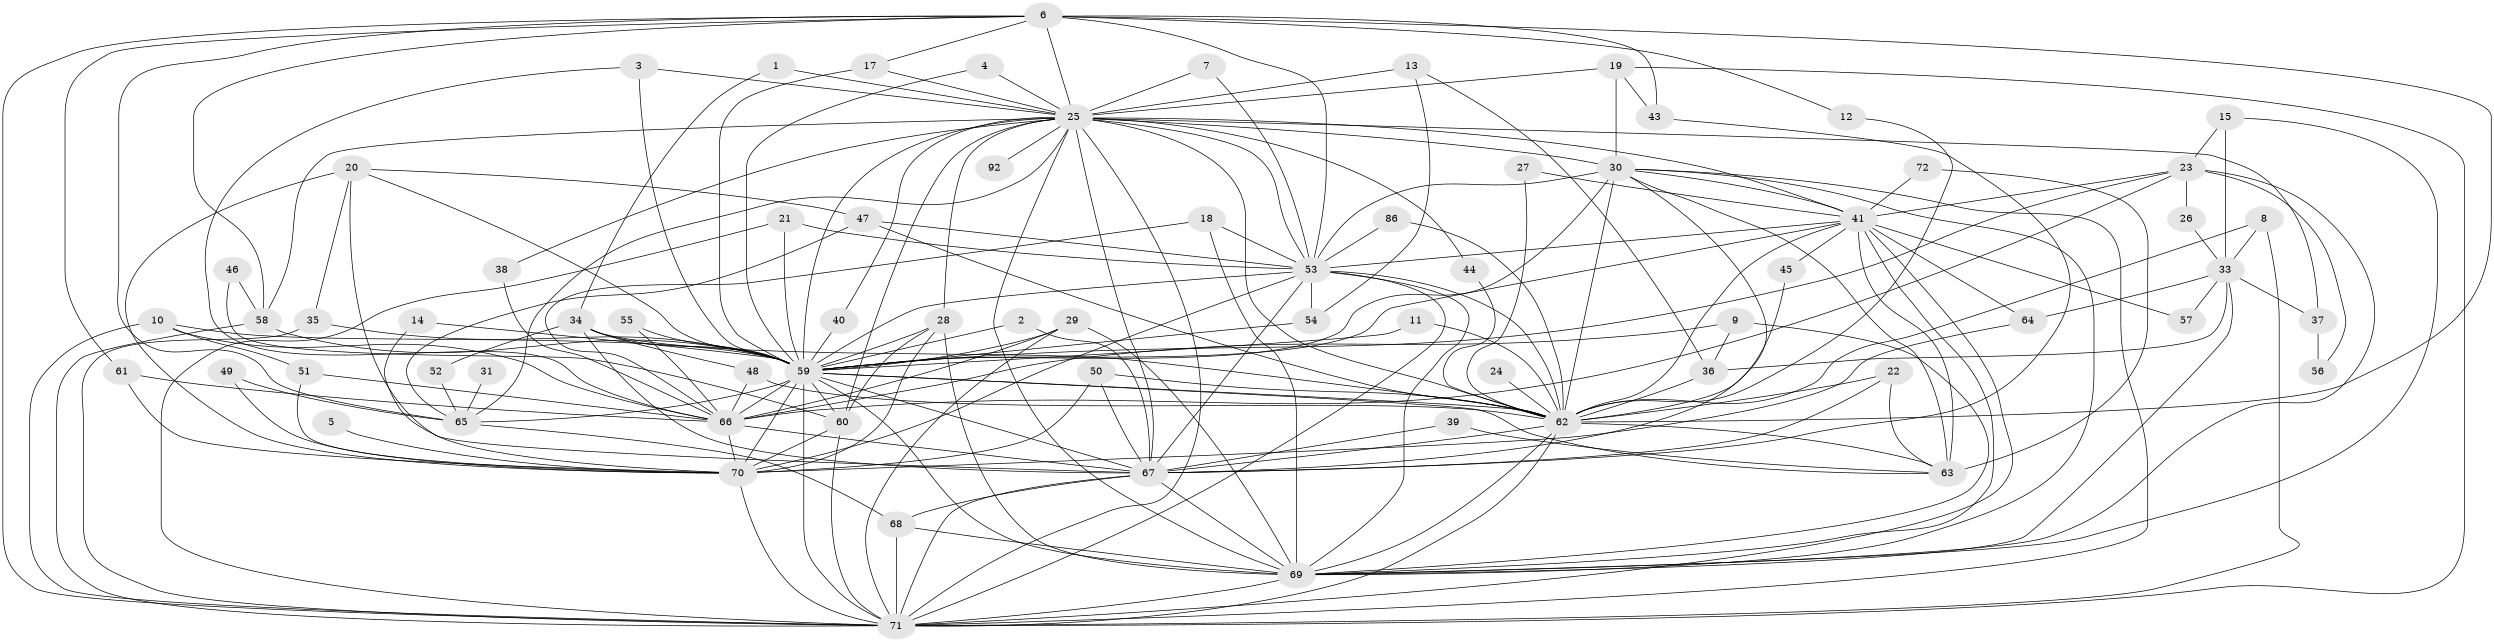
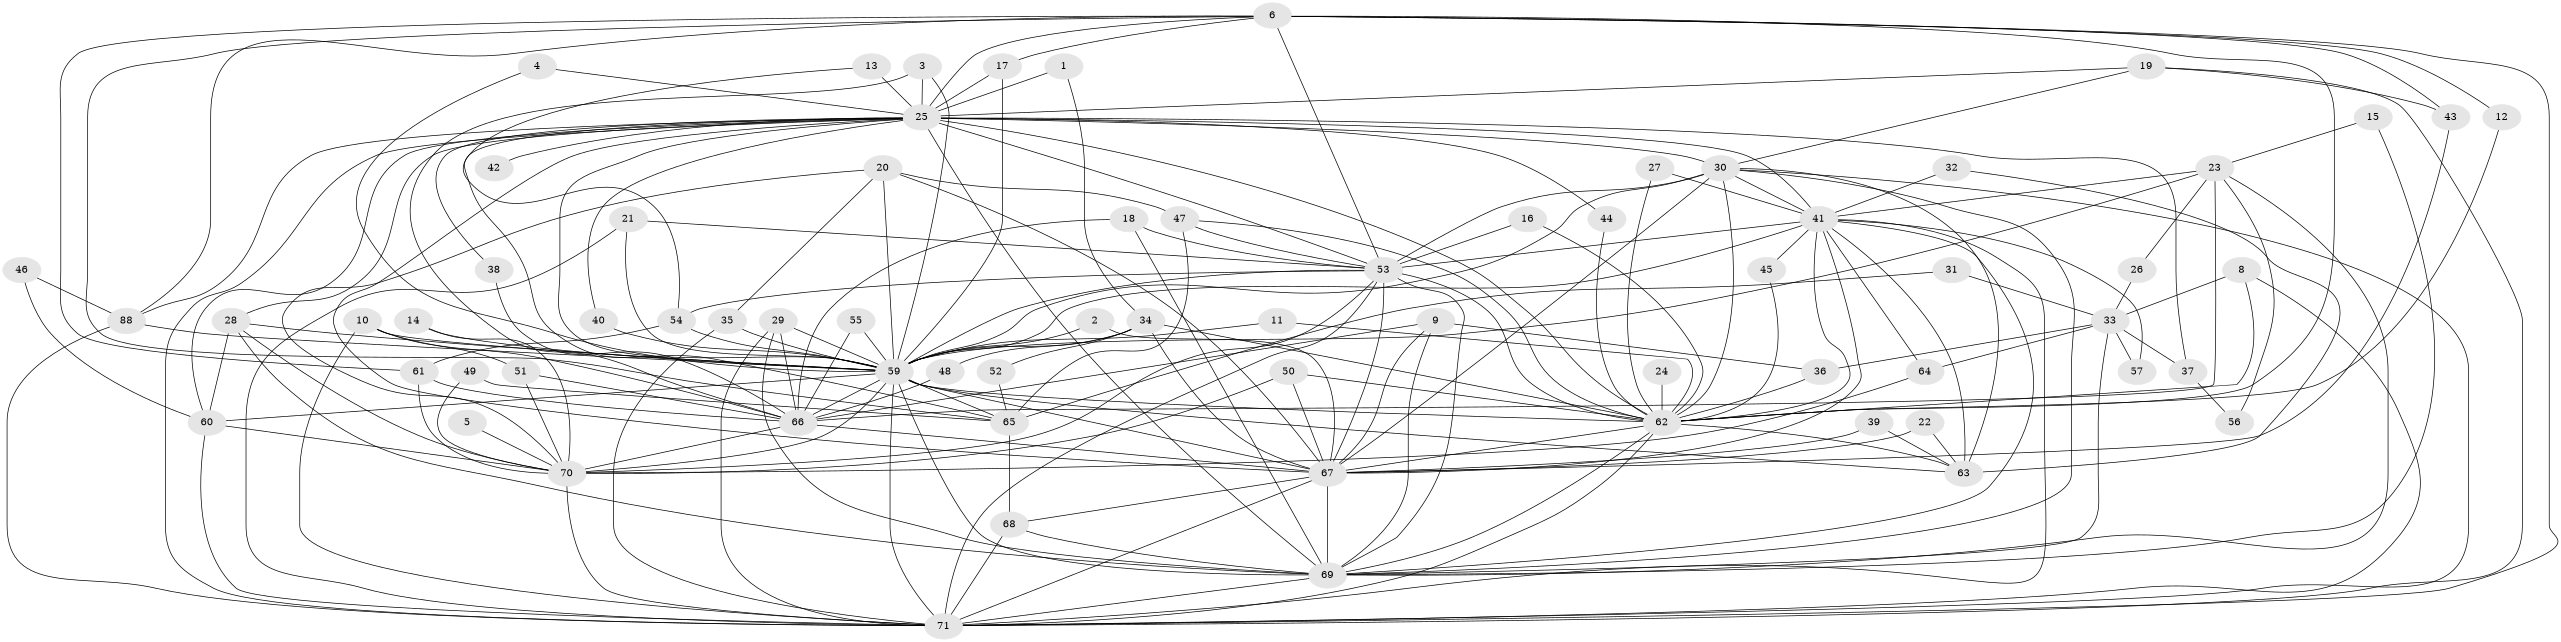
(1207, 66) -> none
(995, 168) -> (494, 168)
(1923, 168) -> (1952, 168)
(2225, 194) -> (2031, 295)
(1587, 195) -> none
(1392, 219) -> (1528, 219)
(262, 321) -> (127, 321)
none -> (552, 342)
none -> (1381, 397)
(1729, 401) -> none
(1135, 406) -> none
none -> (1689, 450)
